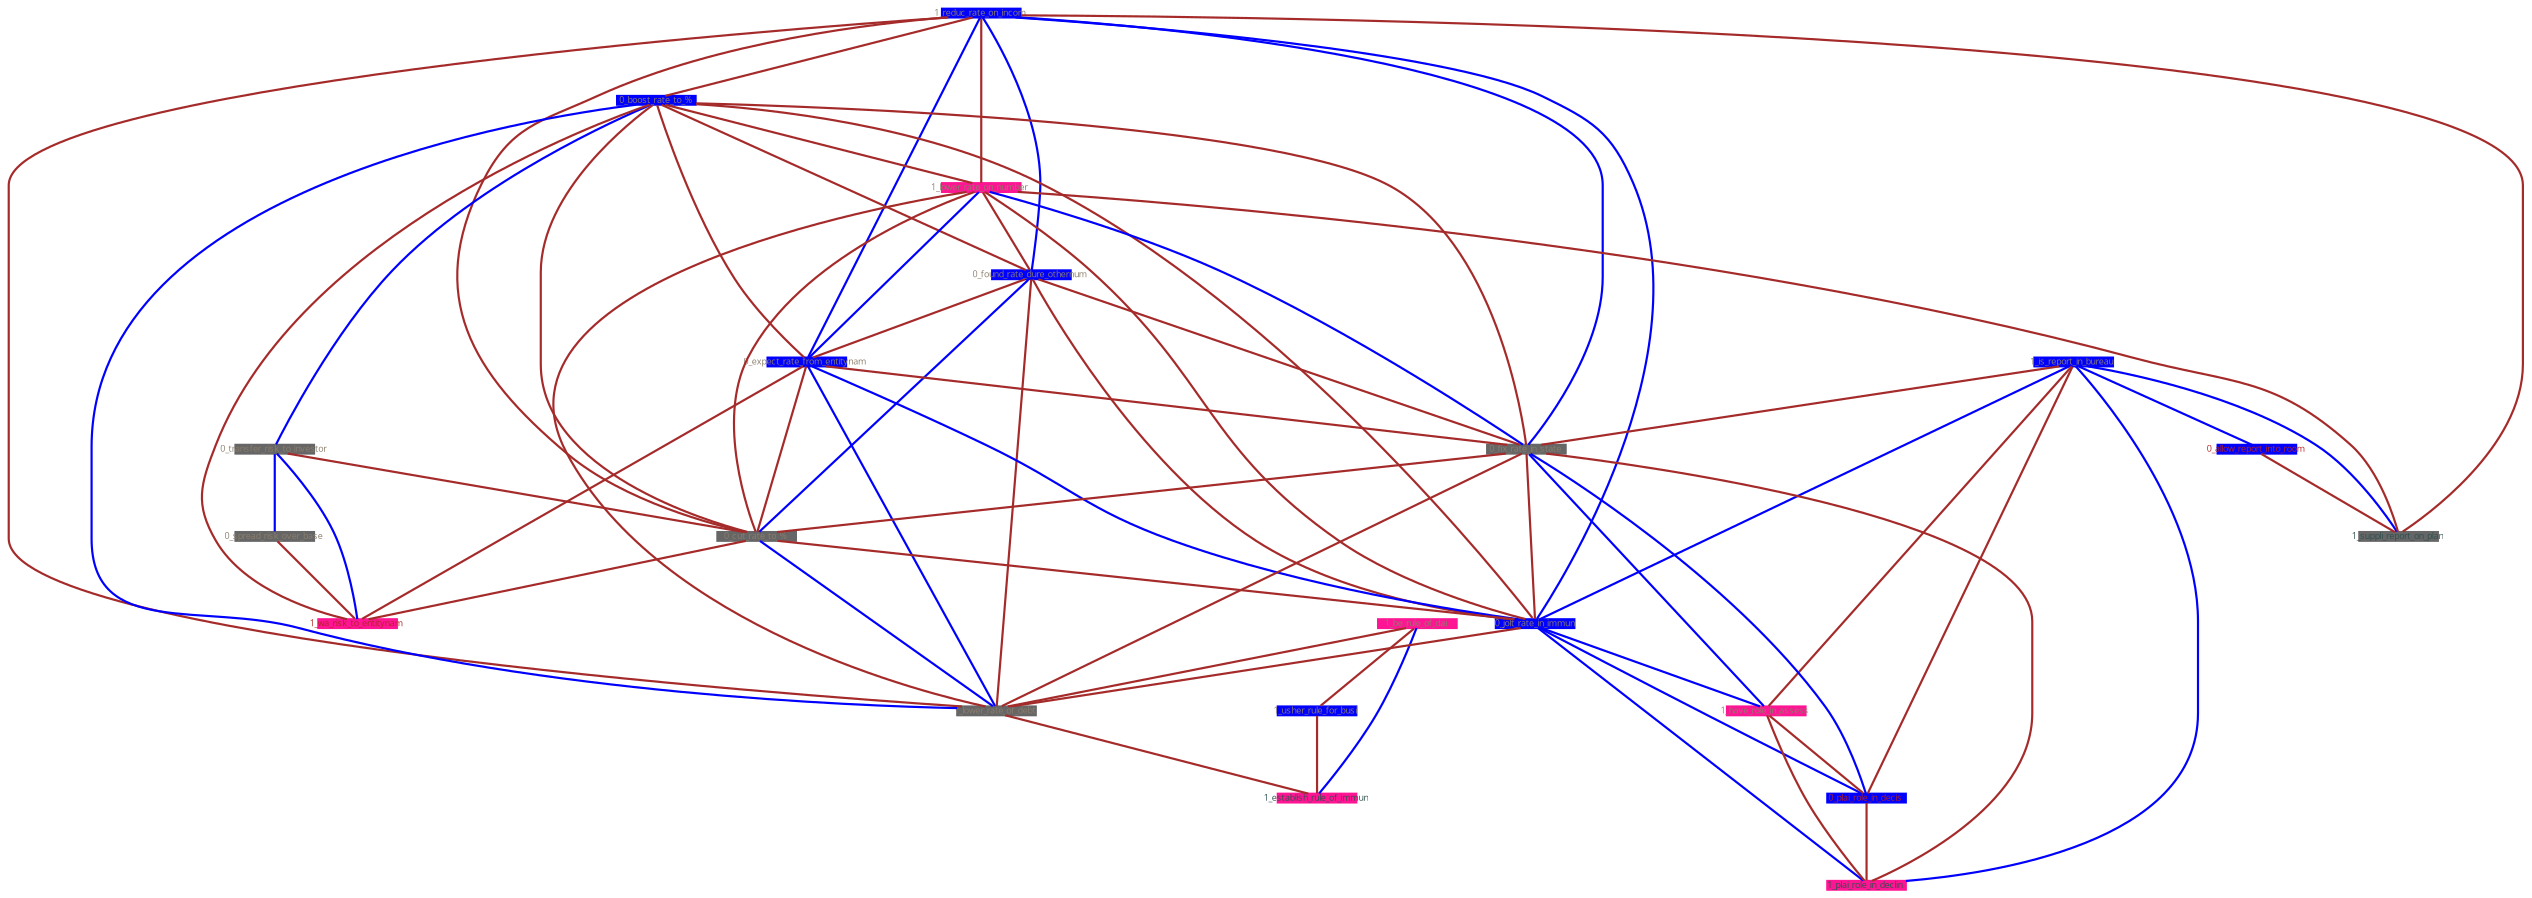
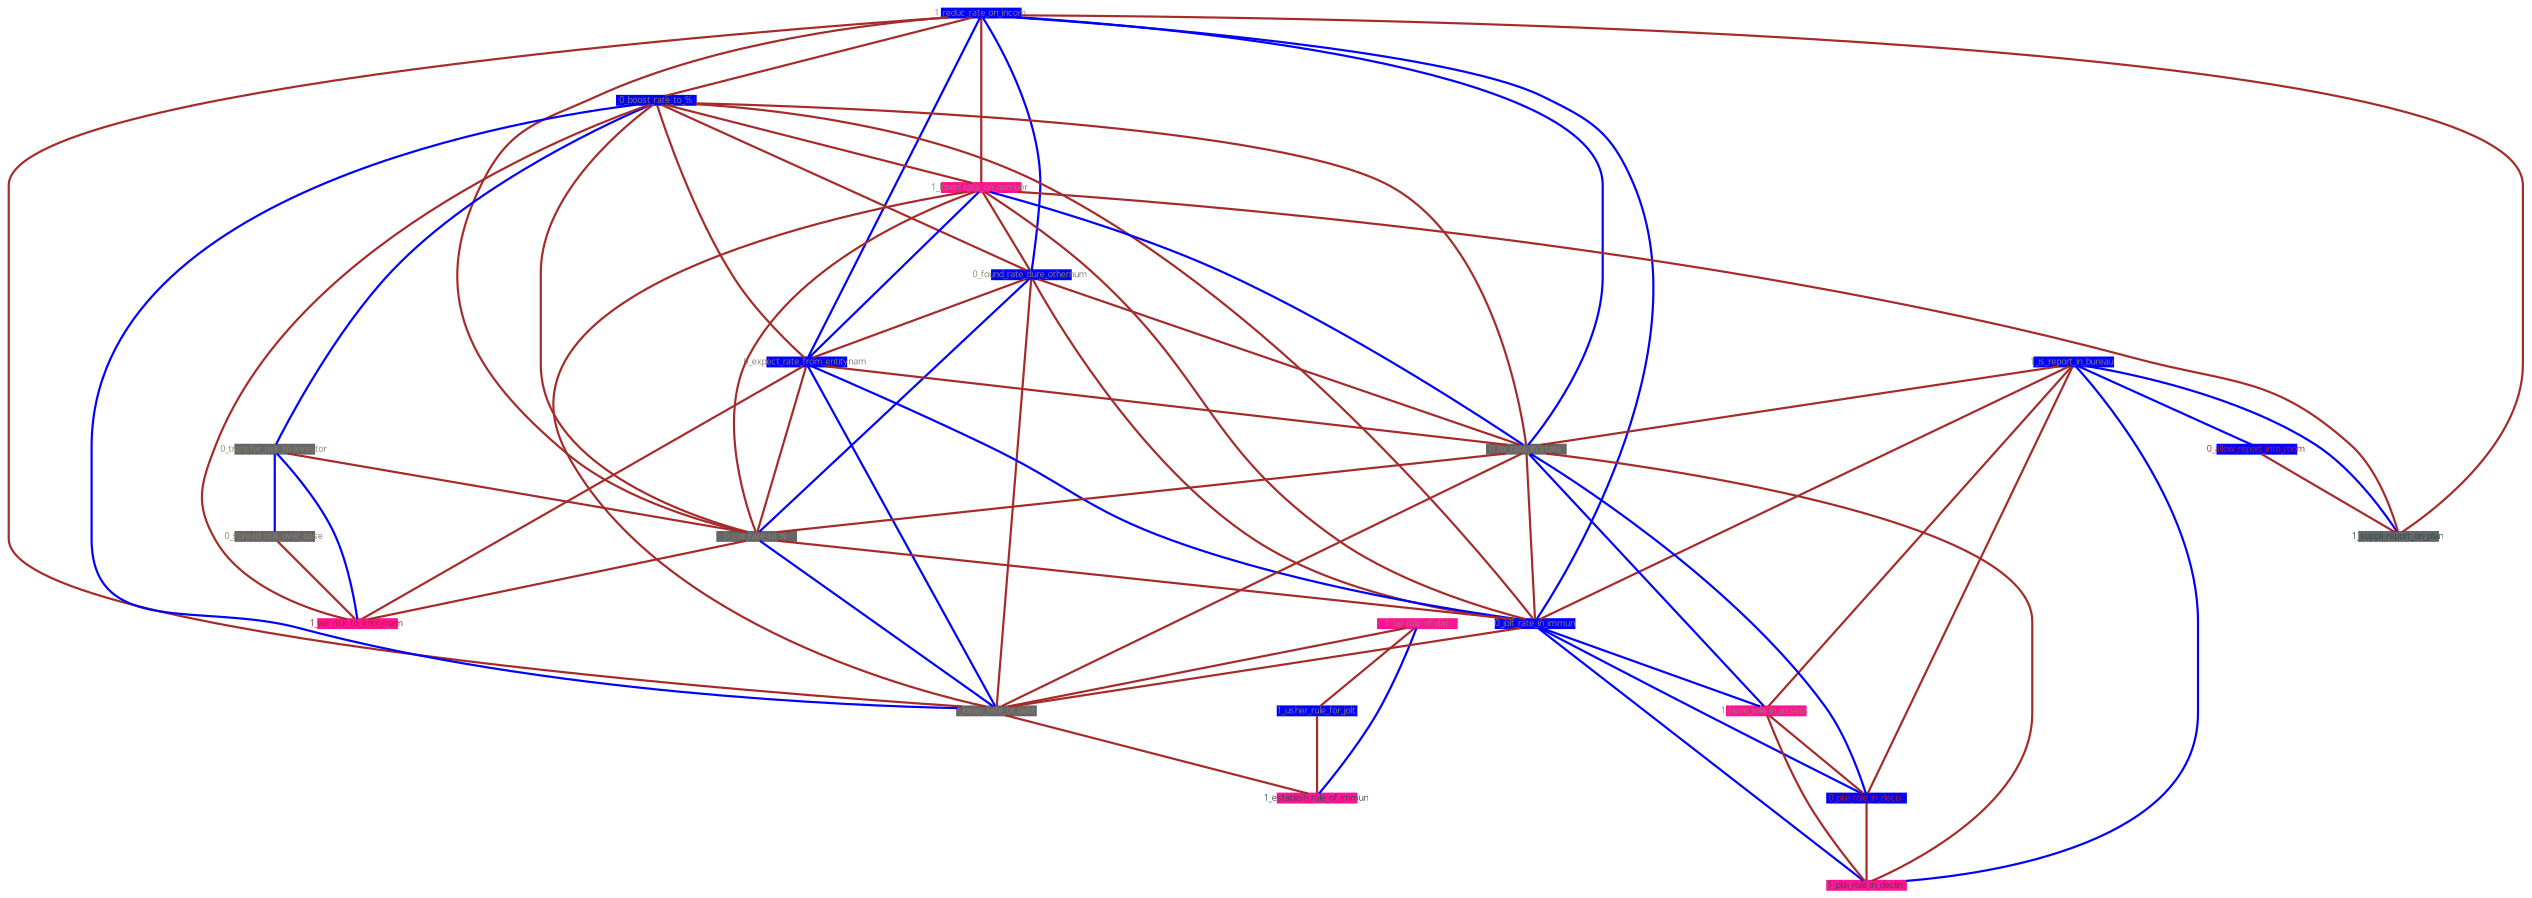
(1818, 486) -> (1818, 486)
(1317, 711) -> (1317, 711)
